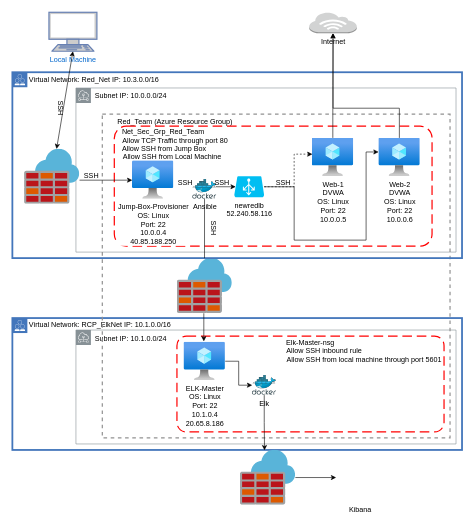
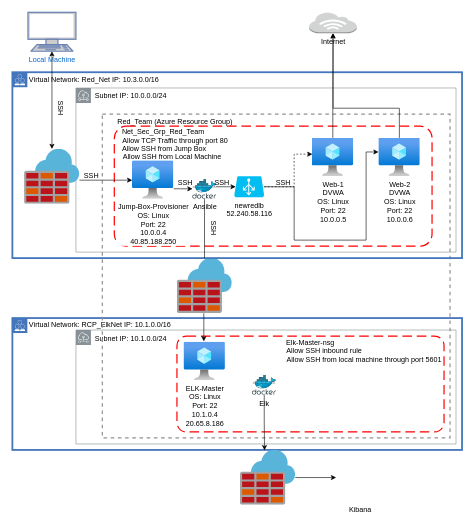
(73, 32) -> (52, 32)
none -> (187, 189)
(240, 386) -> none
